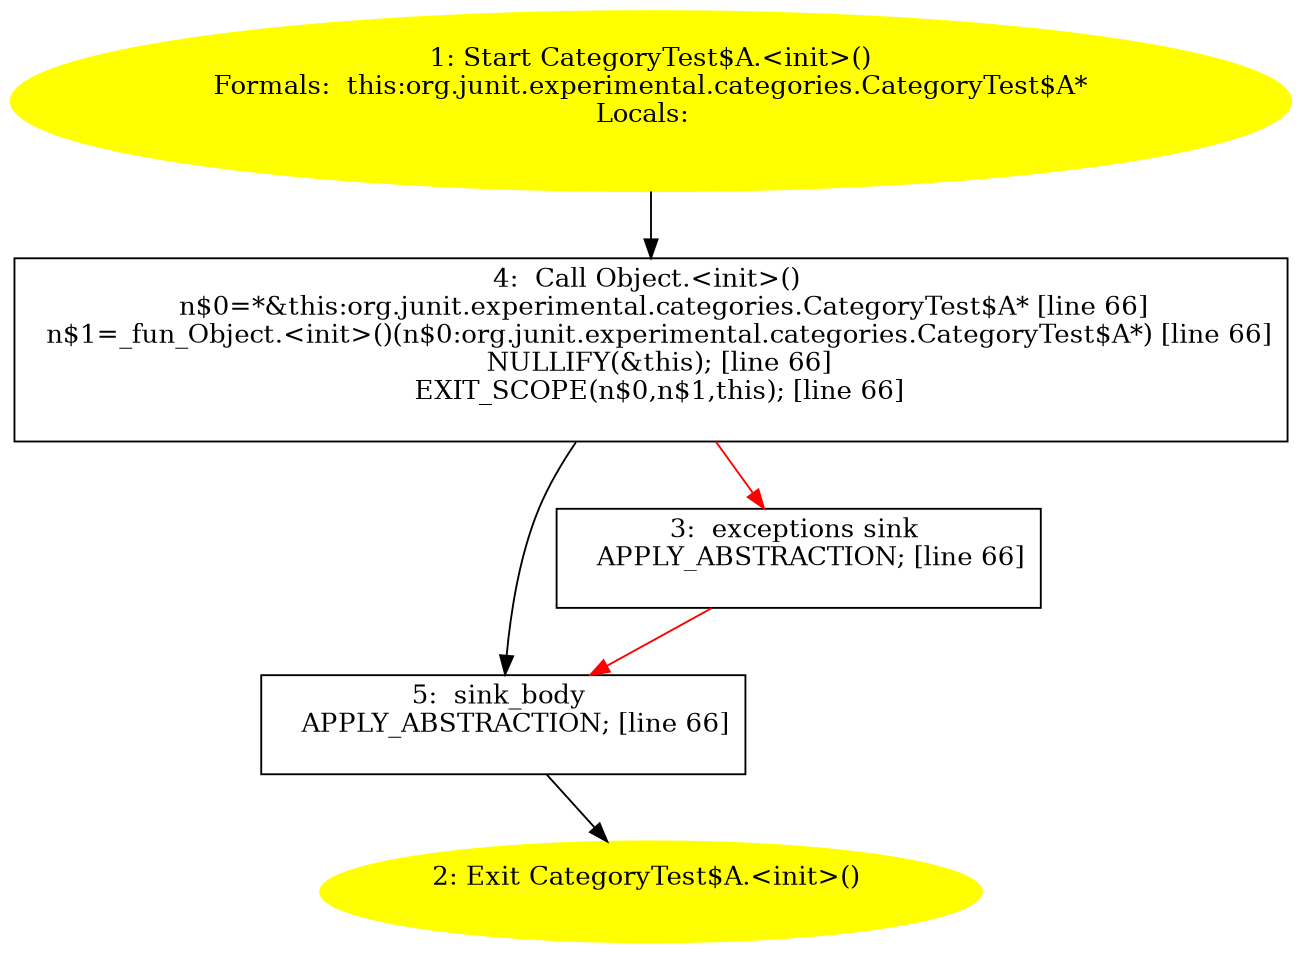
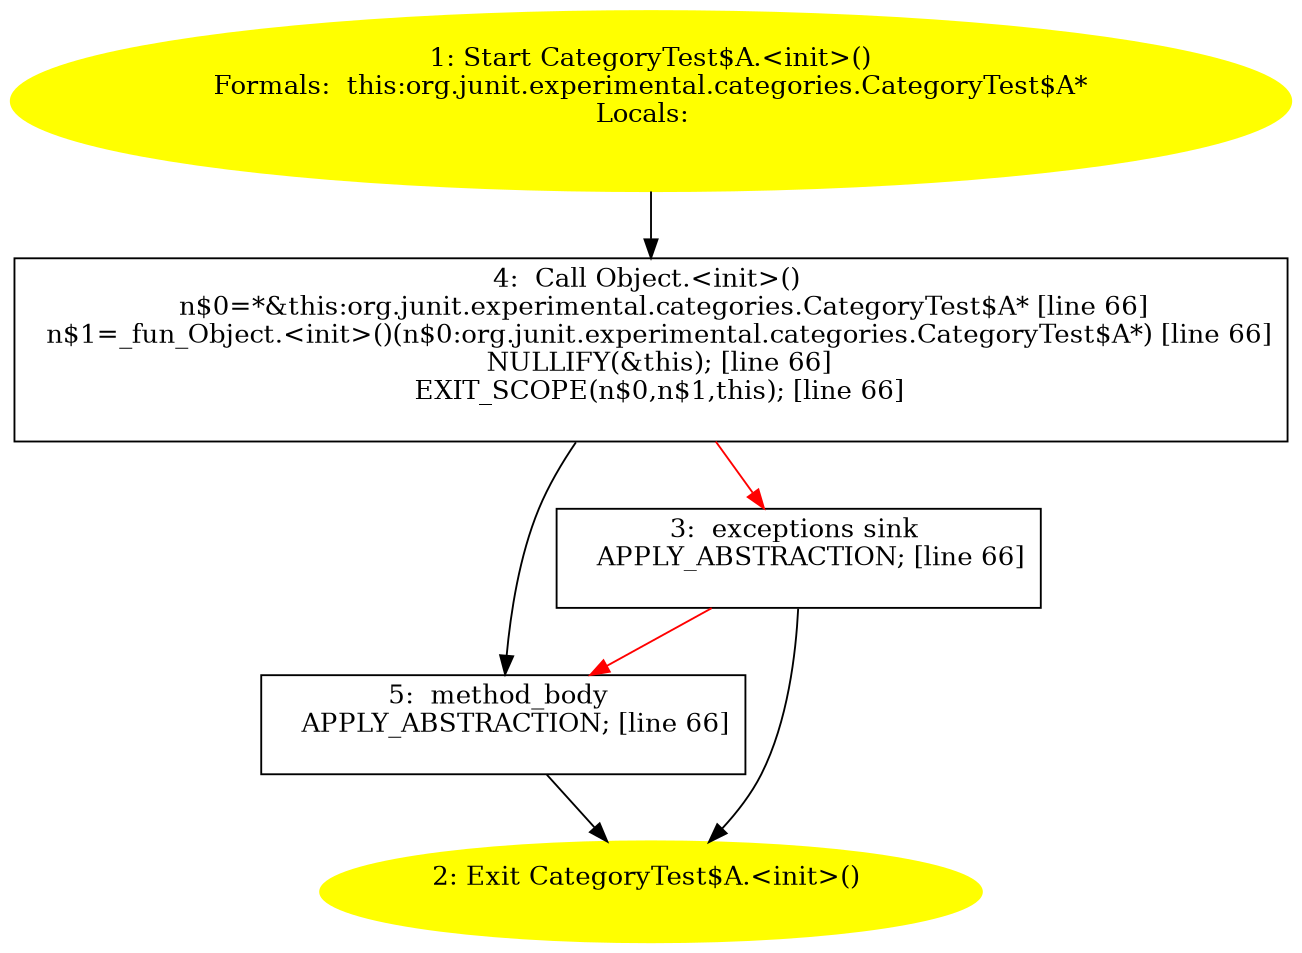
(503, 725) -> (503, 725)
none -> (780, 726)
